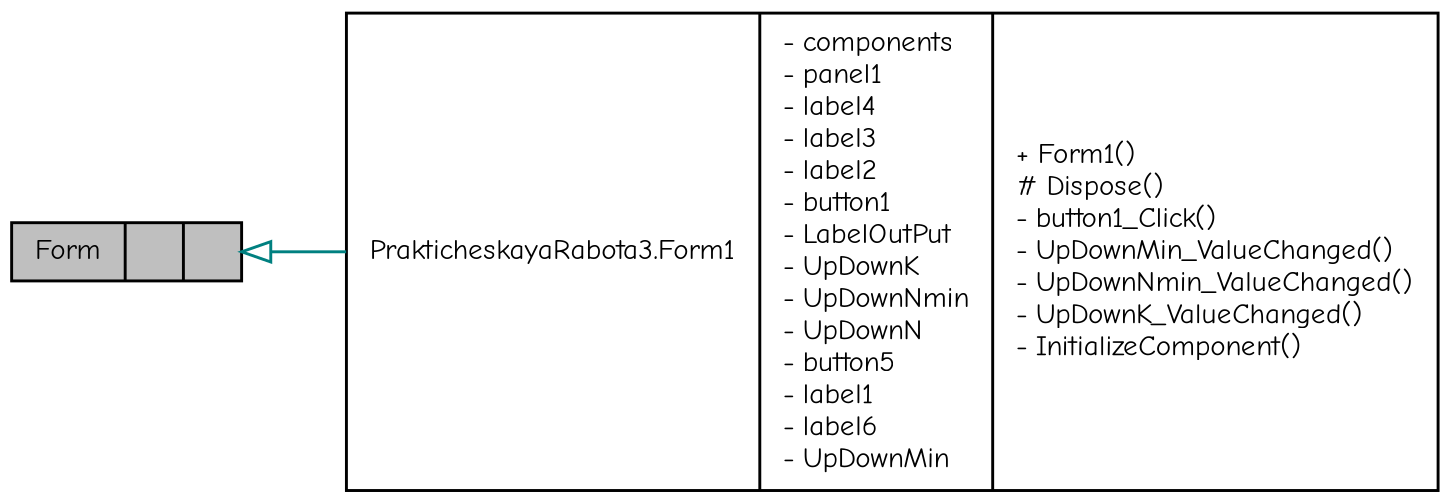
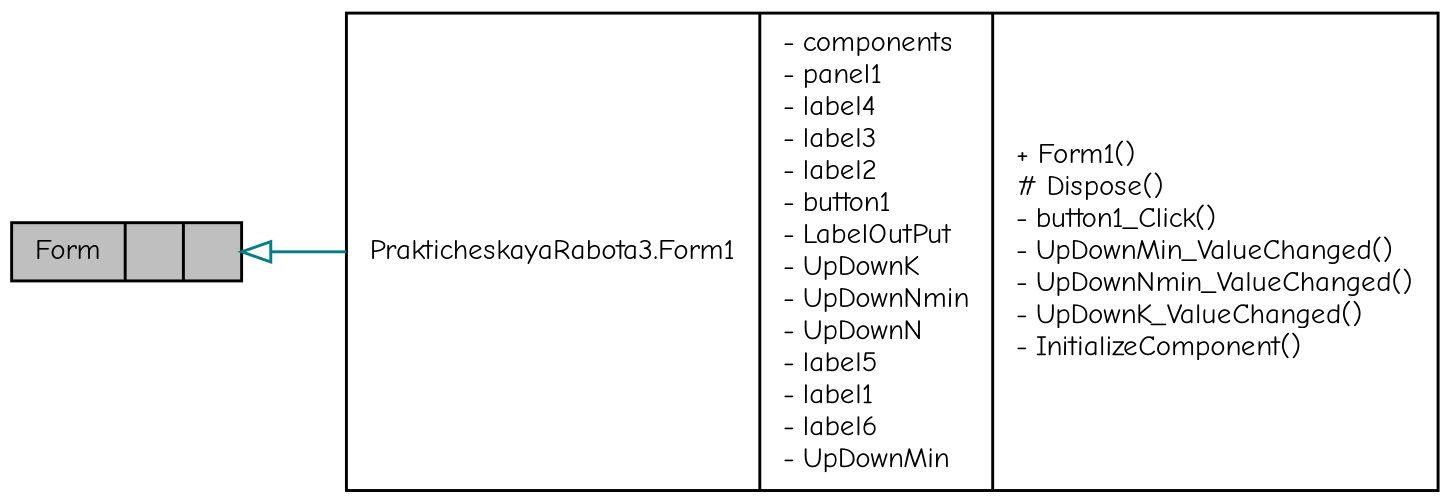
(840, 362) -> (831, 362)
